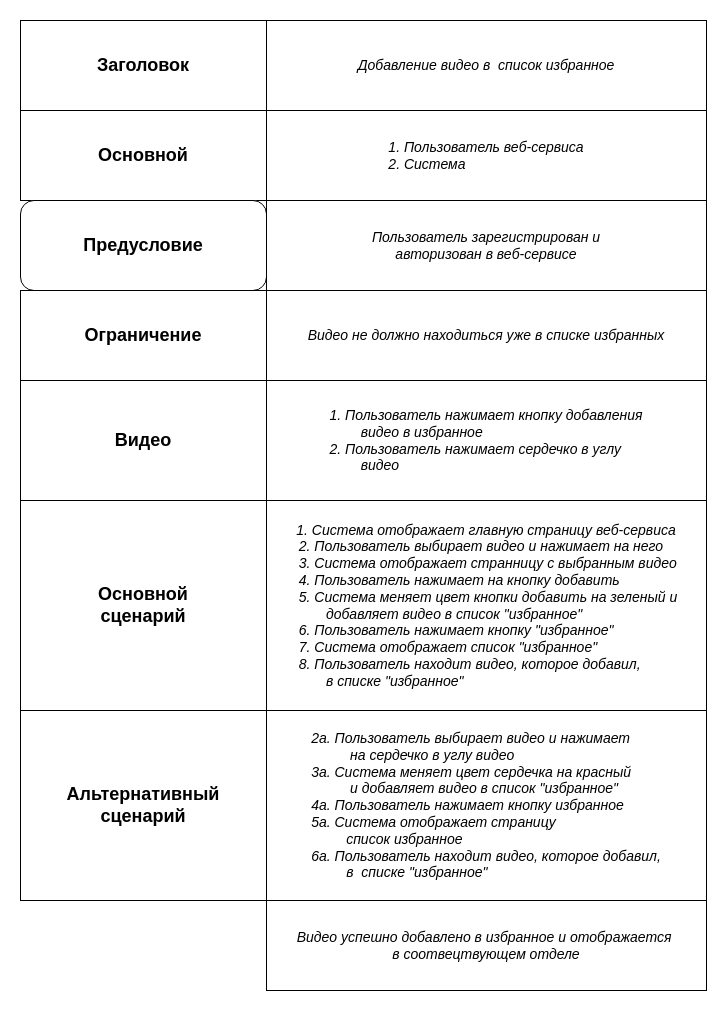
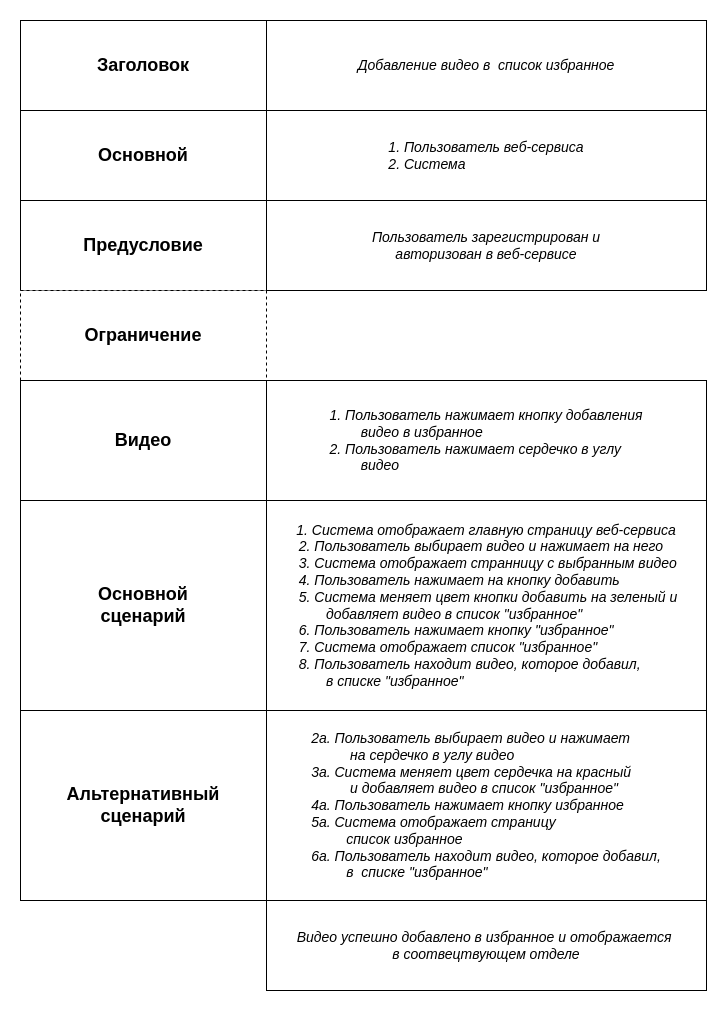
(144, 246) -> (144, 246)
(144, 336) -> (144, 336)
(487, 336) -> none
